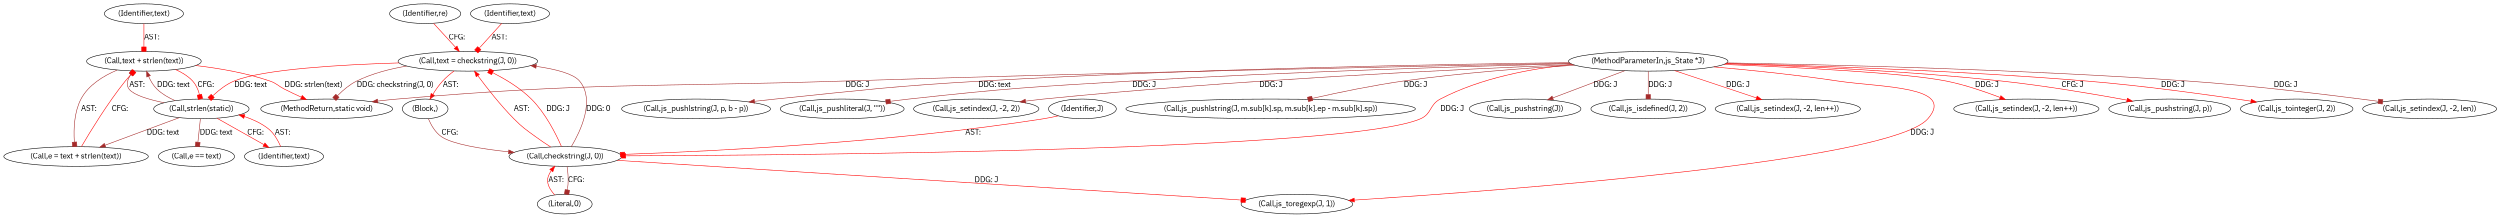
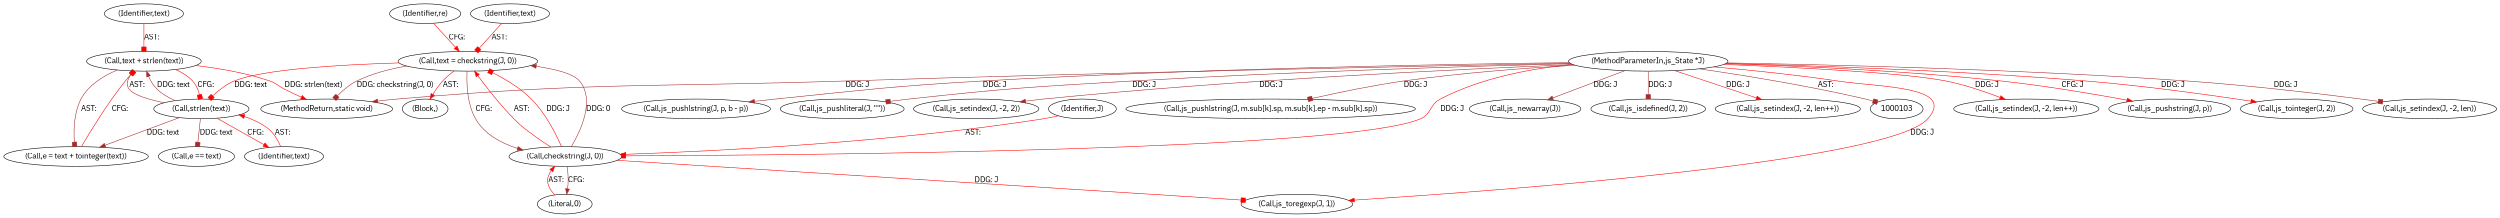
(995, 85) -> (995, 85)
(201, 109) -> (201, 109)
(1525, 109) -> (1525, 109)
none -> (1897, 109)
(843, 142) -> (843, 142)
(463, 145) -> (477, 120)
(76, 157) -> (76, 157)
(568, 178) -> (568, 178)
